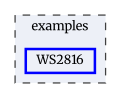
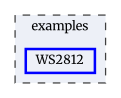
(60, 61) -> (60, 61)
